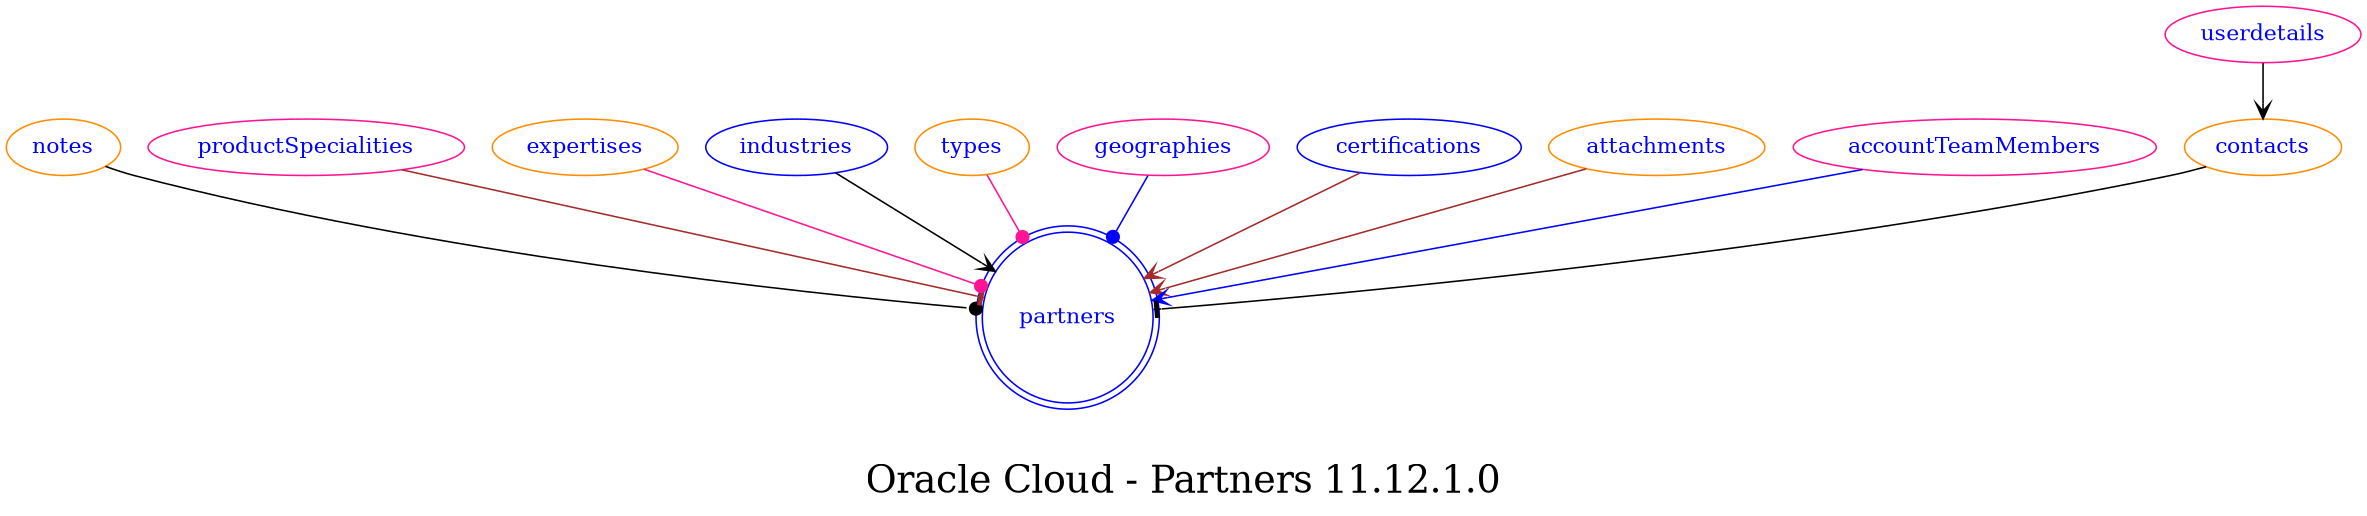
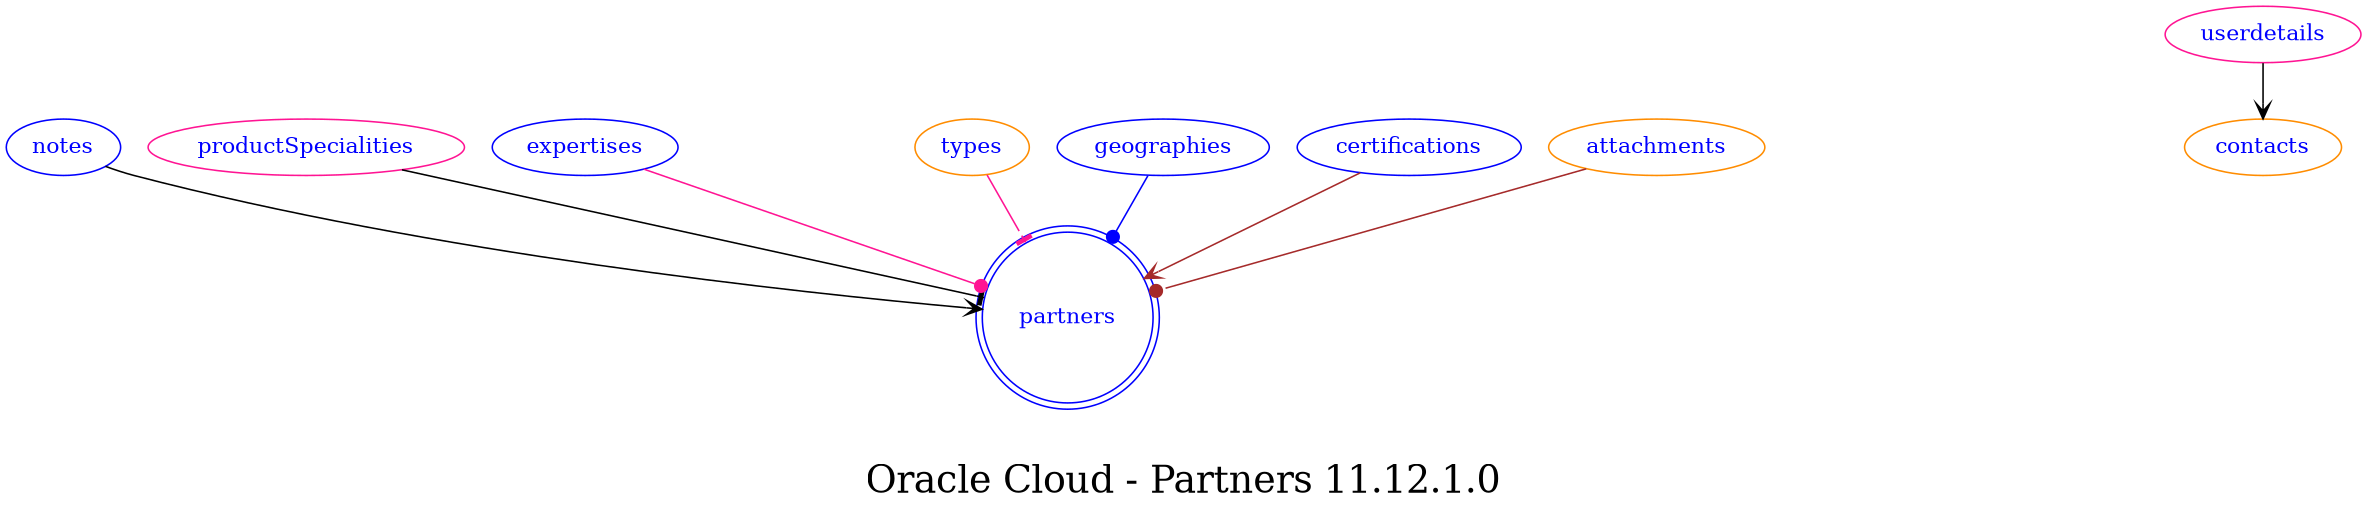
(63, 147) -> (63, 147)
(585, 147) -> (585, 147)
(797, 147) -> none
(1163, 147) -> (1163, 147)
(1975, 147) -> none
(1003, 203) -> (1003, 203)
(1376, 229) -> (1376, 229)
(689, 233) -> (689, 233)
(1686, 254) -> none
(533, 255) -> (533, 255)
